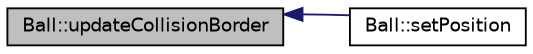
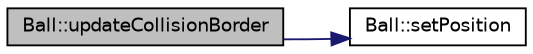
(326, 15) -> (307, 39)
